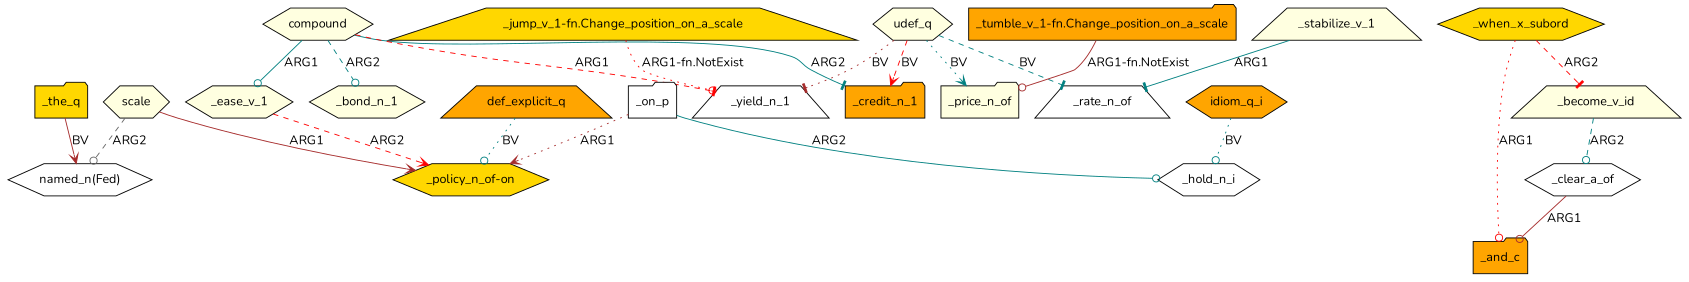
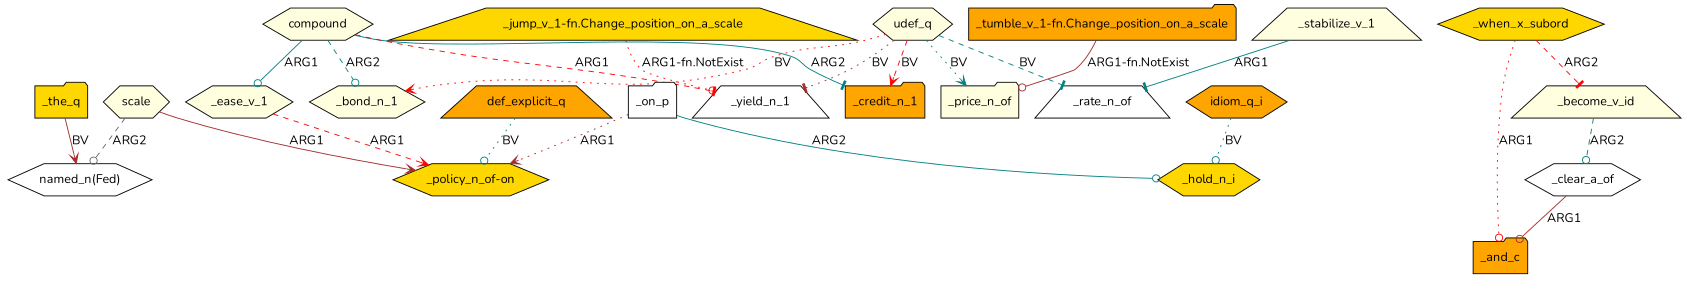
none -> (629, 84)
(387, 141) -> (387, 141)
(1209, 180) -> (1209, 180)
